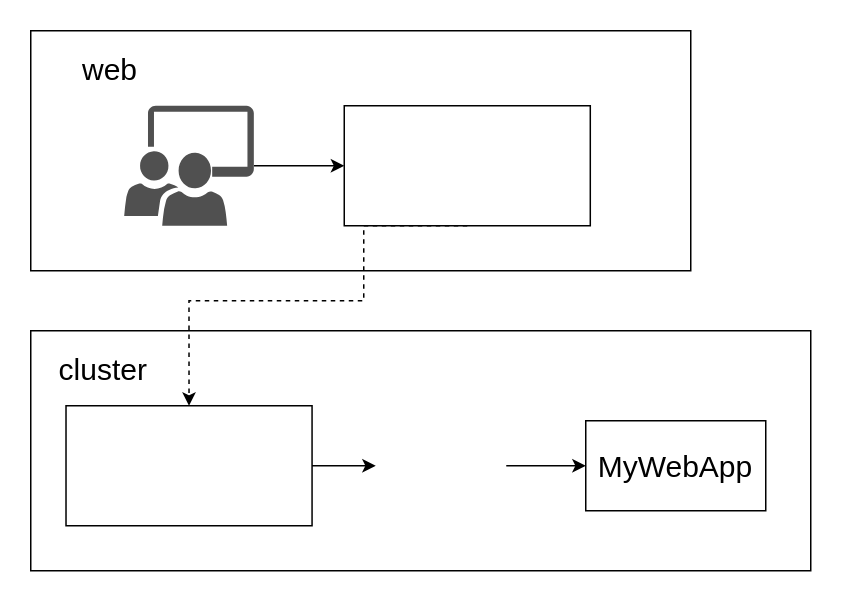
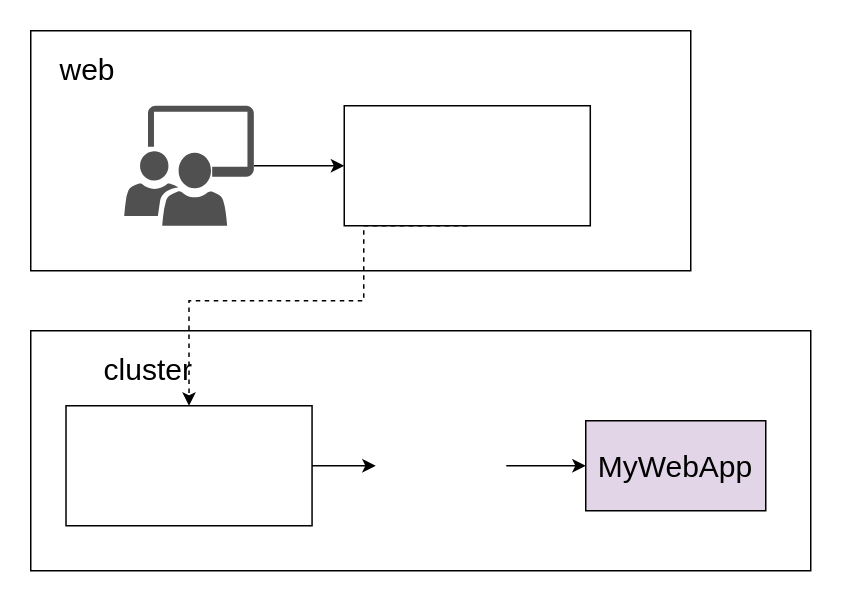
(110, 68) -> (88, 68)
(104, 368) -> (149, 368)
(676, 466) -> (676, 466)
